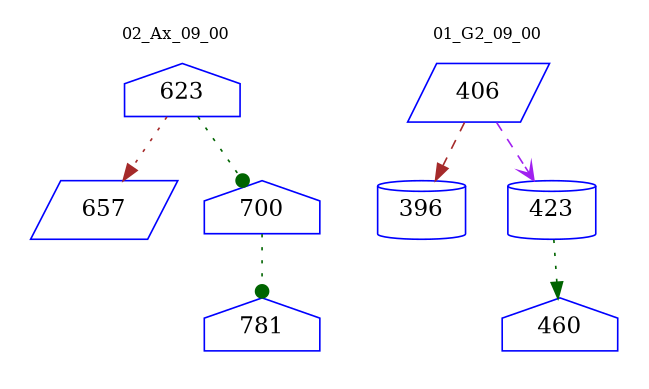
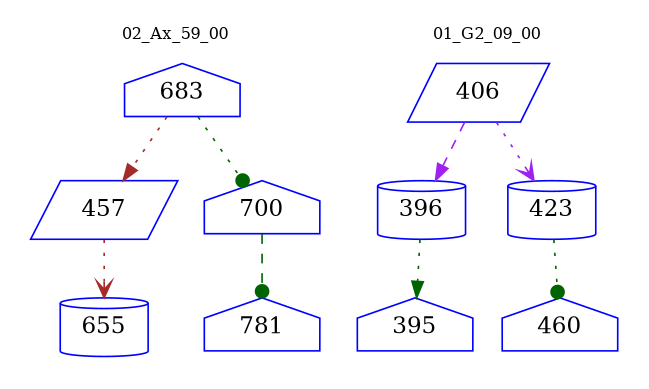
(176, 35) -> (176, 35)
(182, 93) -> (182, 93)
(454, 144) -> (454, 144)
(511, 145) -> (511, 145)
(104, 210) -> (104, 210)
(262, 259) -> (262, 259)
(555, 261) -> (555, 261)
none -> (104, 327)
none -> (415, 327)
